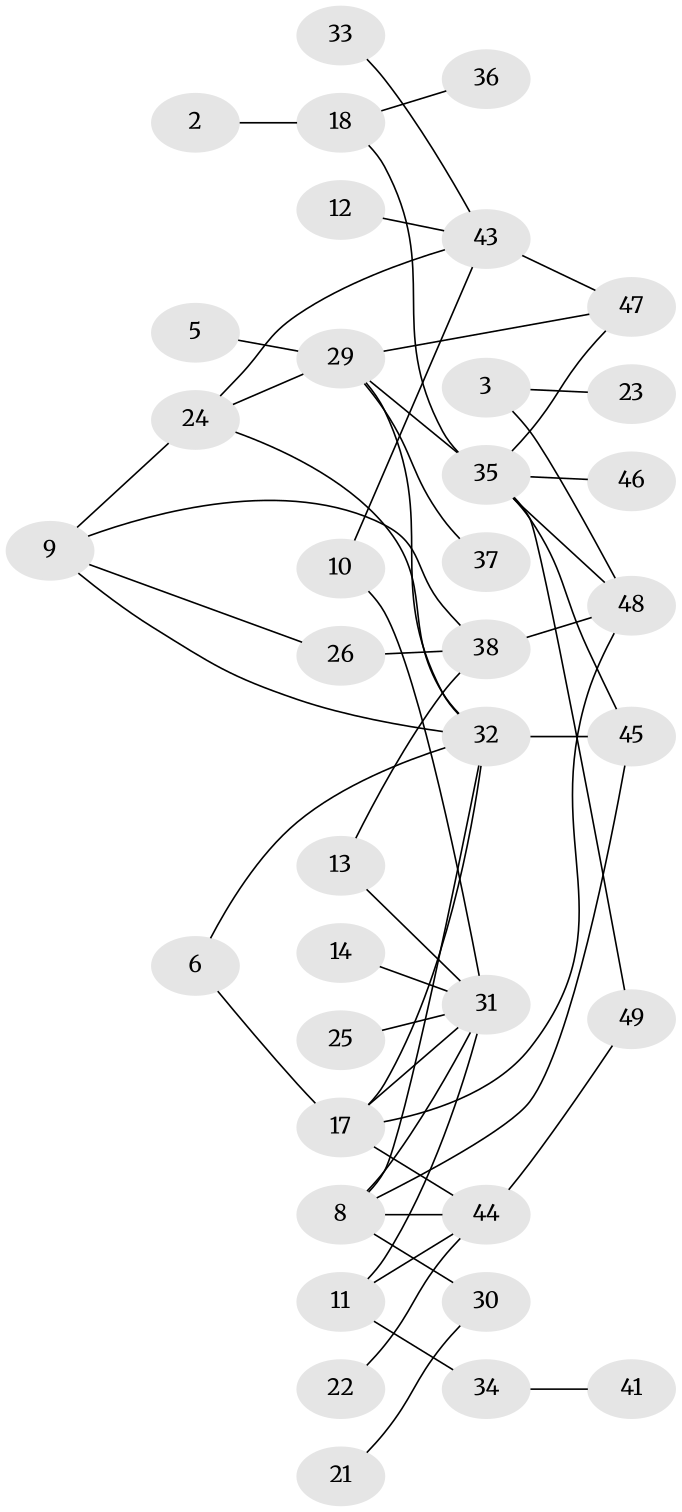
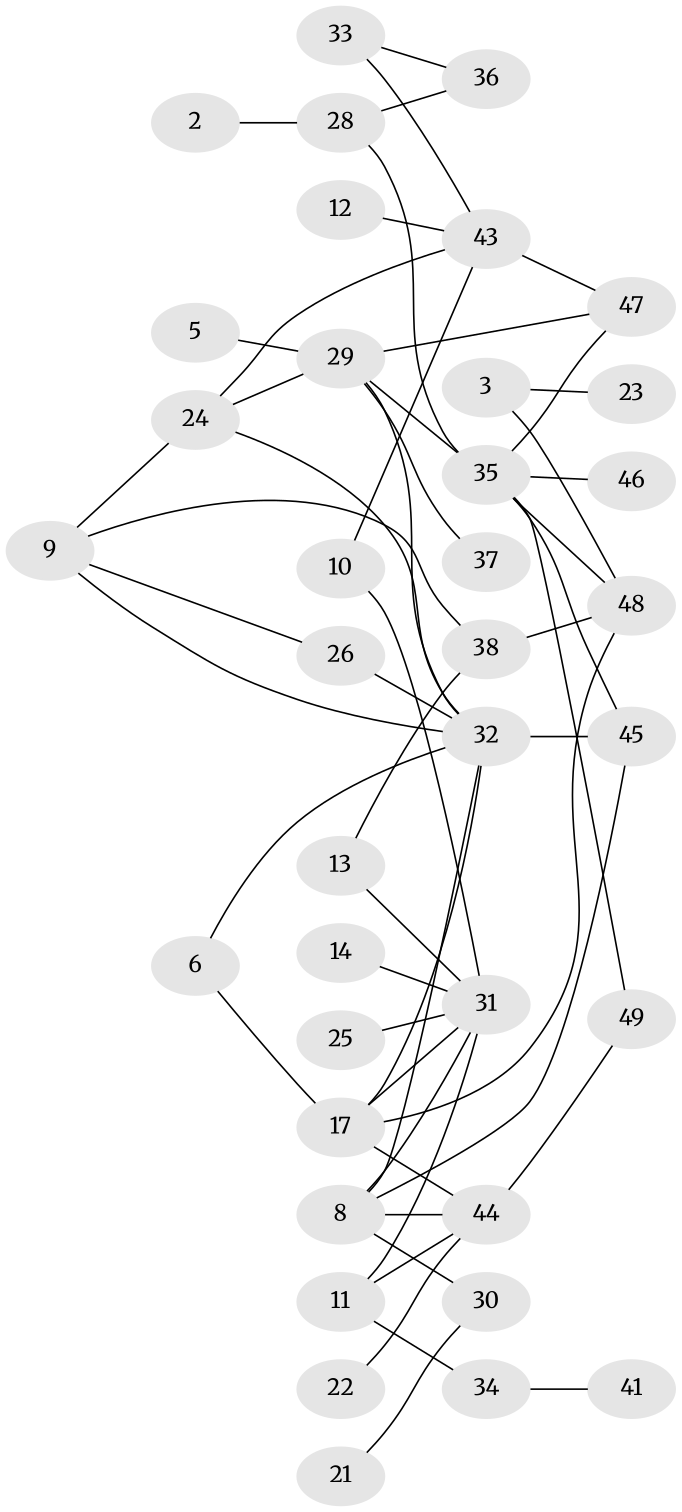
none -> (414, 57)
(341, 123) -> (341, 123)
(414, 653) -> (404, 691)
